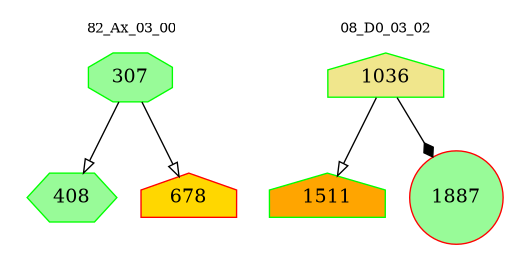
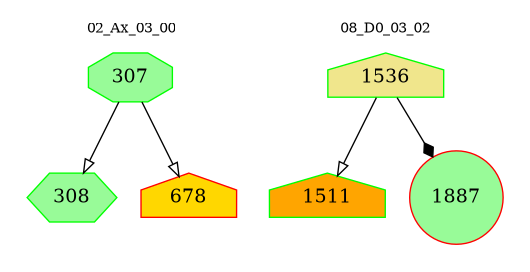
(132, 29) -> (132, 29)
(386, 77) -> (386, 77)
(72, 198) -> (72, 198)
